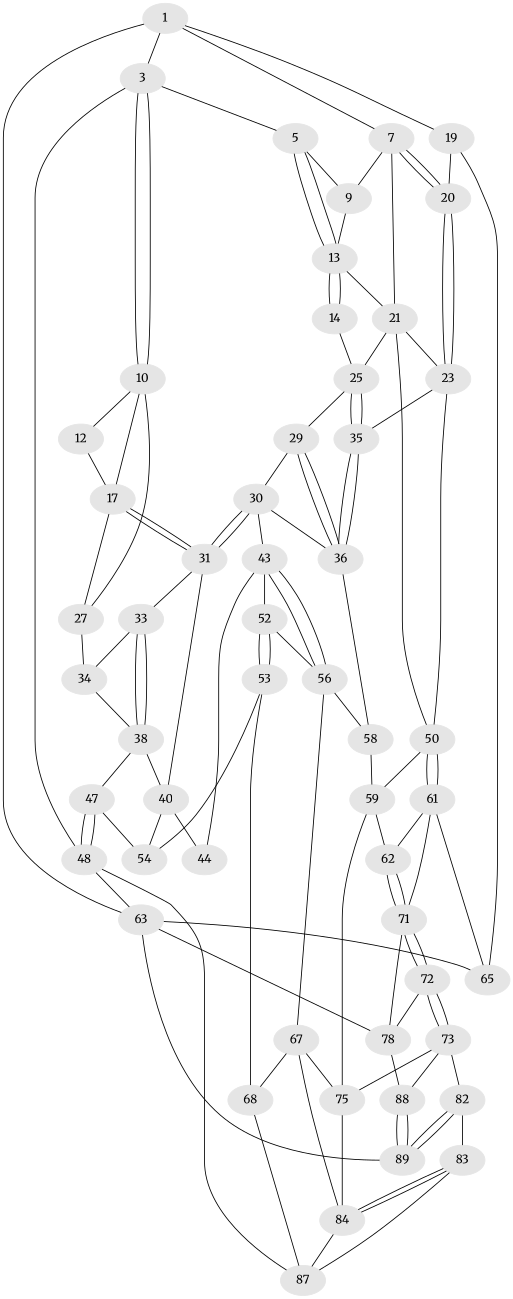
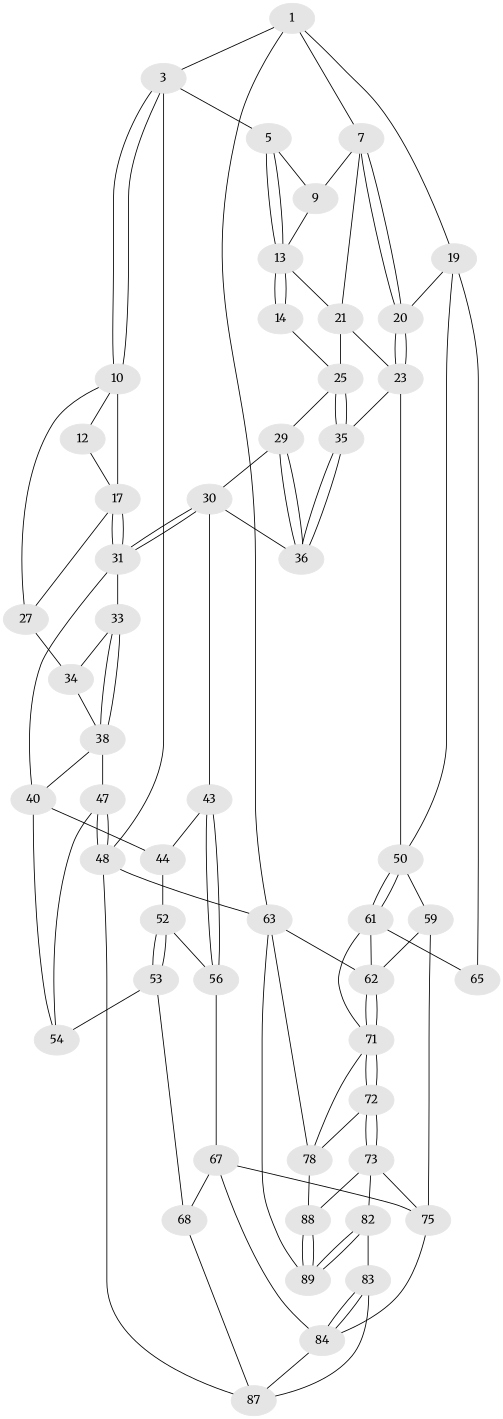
(402, 531) -> (447, 563)
(265, 589) -> (163, 891)
(371, 740) -> none
(319, 936) -> (321, 950)
